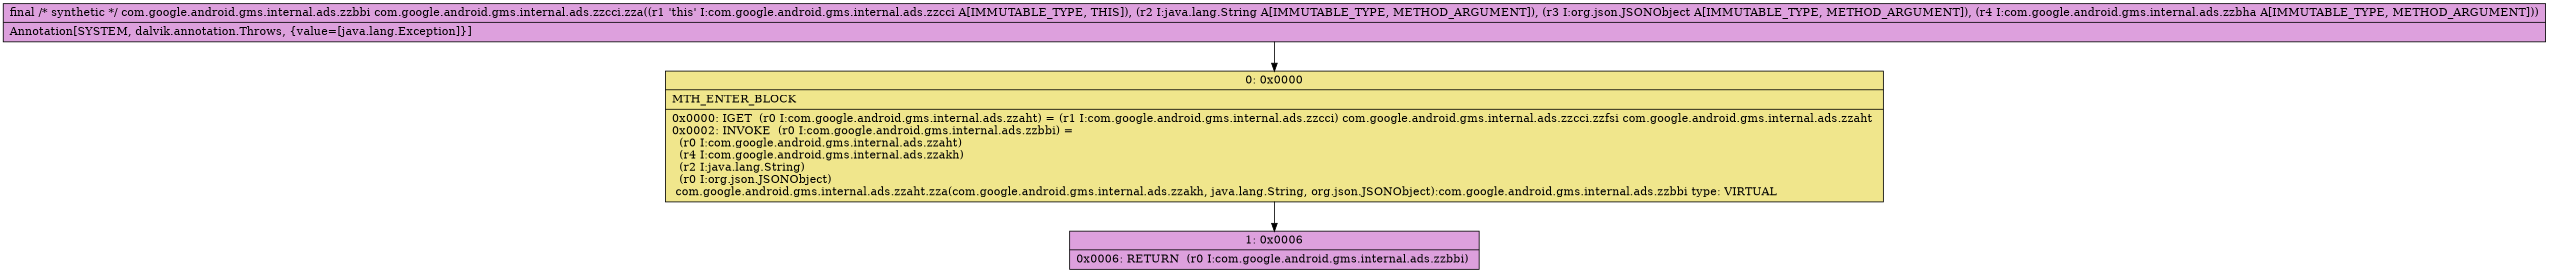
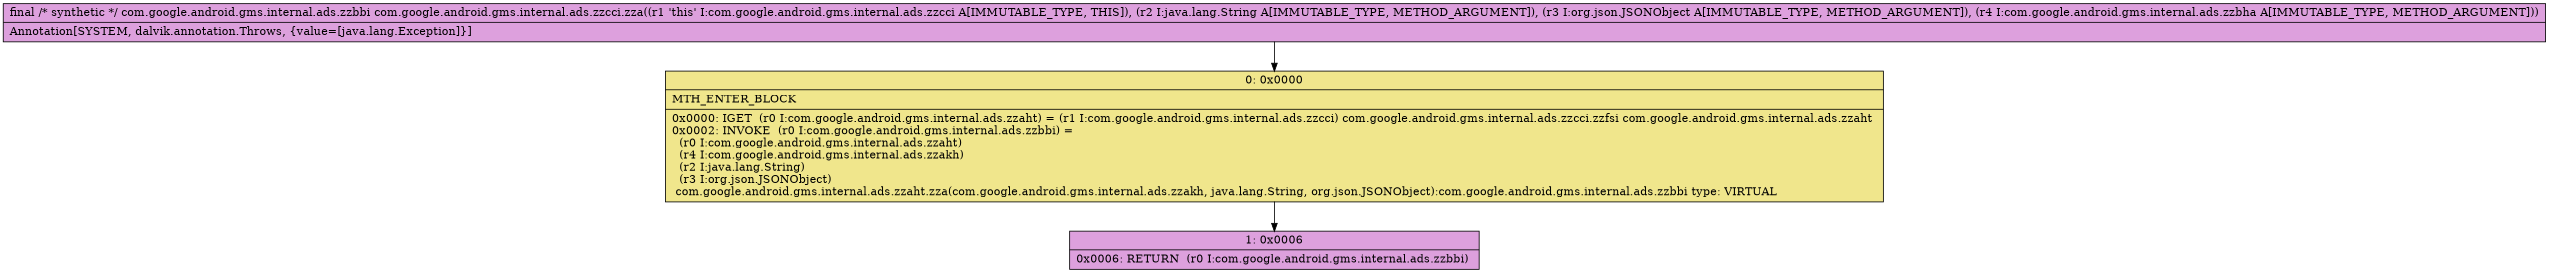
(752, 180) -> (752, 180)
